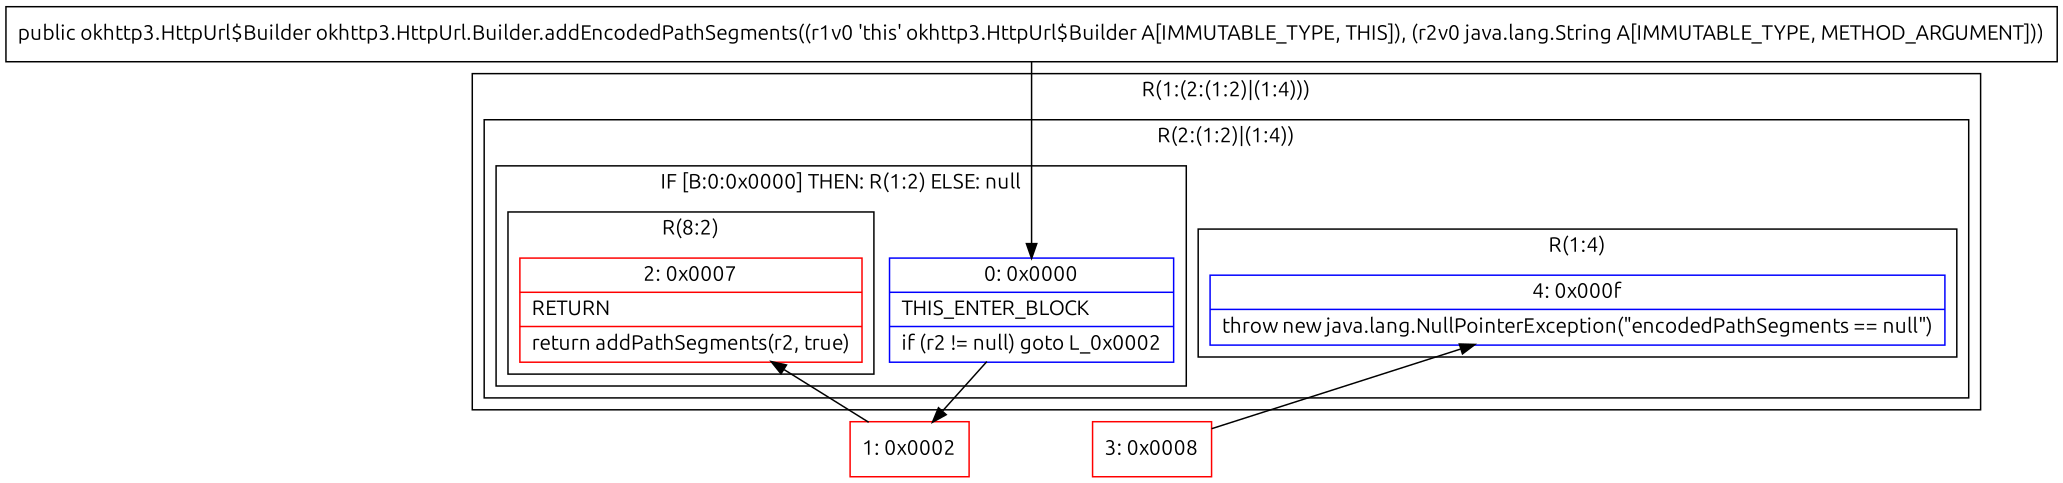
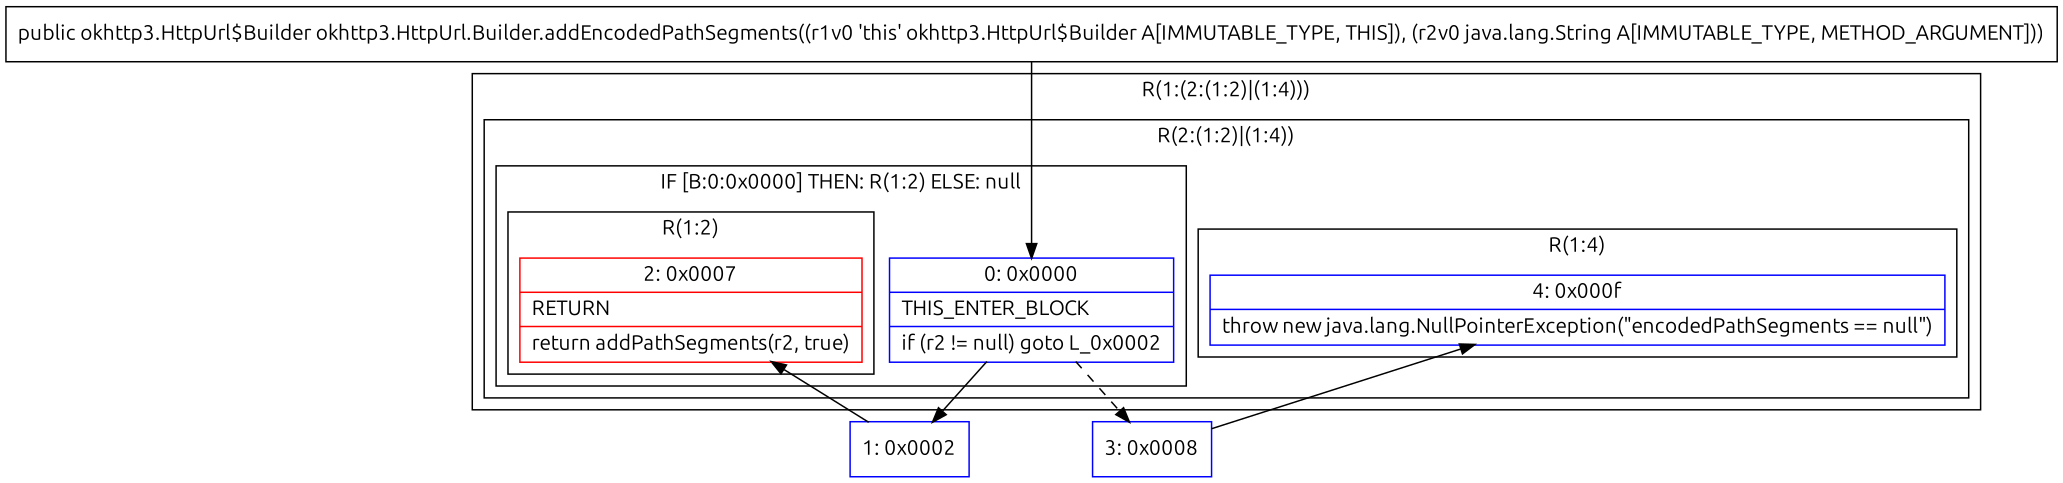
(691, 229) -> (691, 229)
none -> (1089, 376)
(910, 449) -> (910, 449)
(1152, 449) -> (1152, 449)
